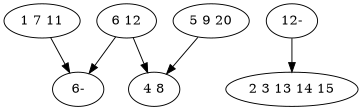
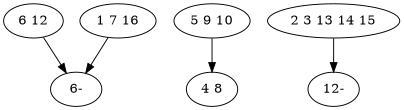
(42, 21) -> (118, 21)
(211, 21) -> (212, 21)
(292, 50) -> (334, 50)
(139, 51) -> none
